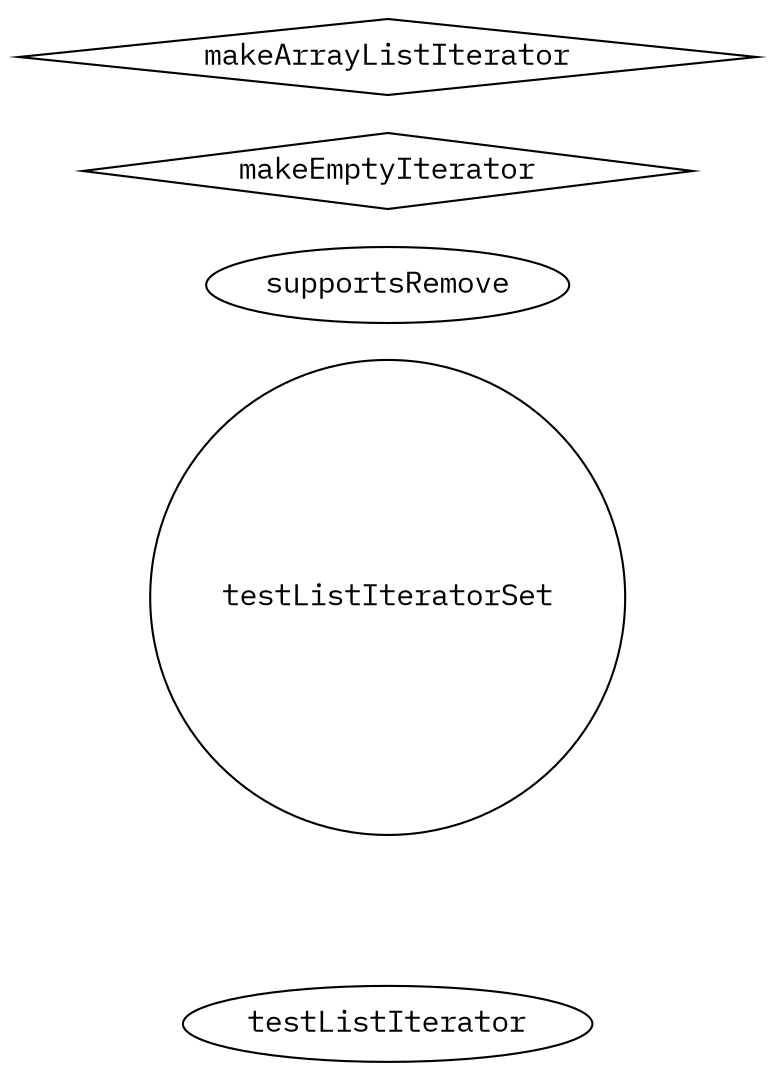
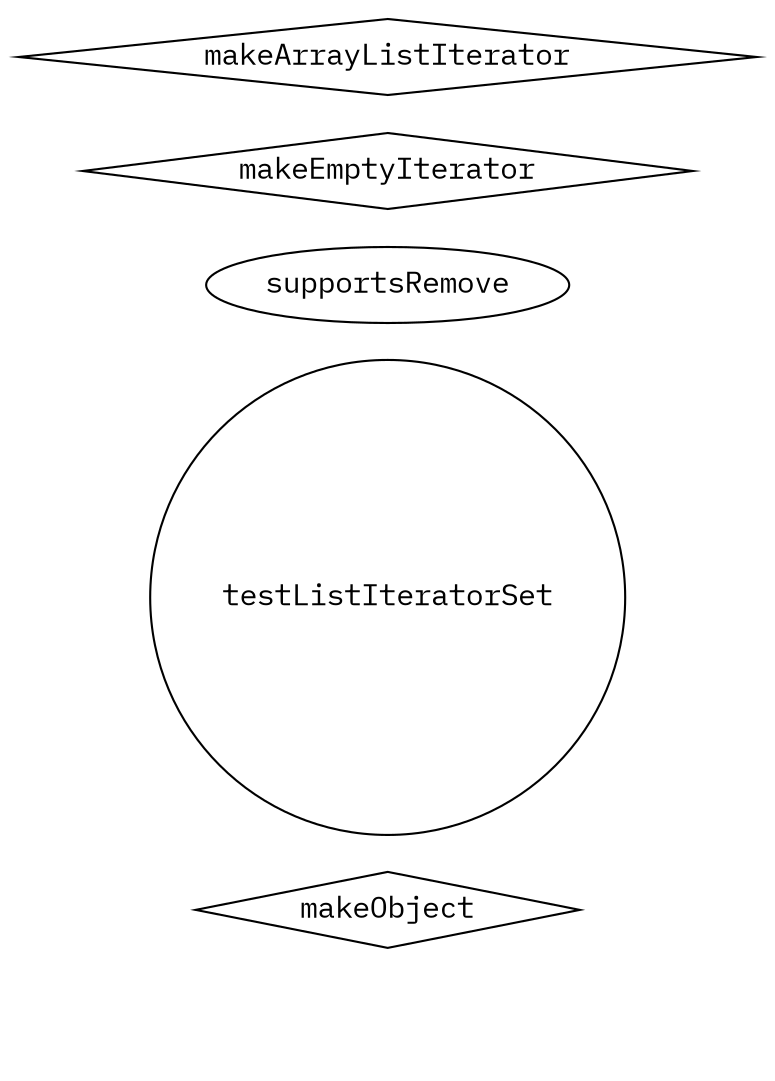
none -> (388, 910)
(388, 1024) -> none
